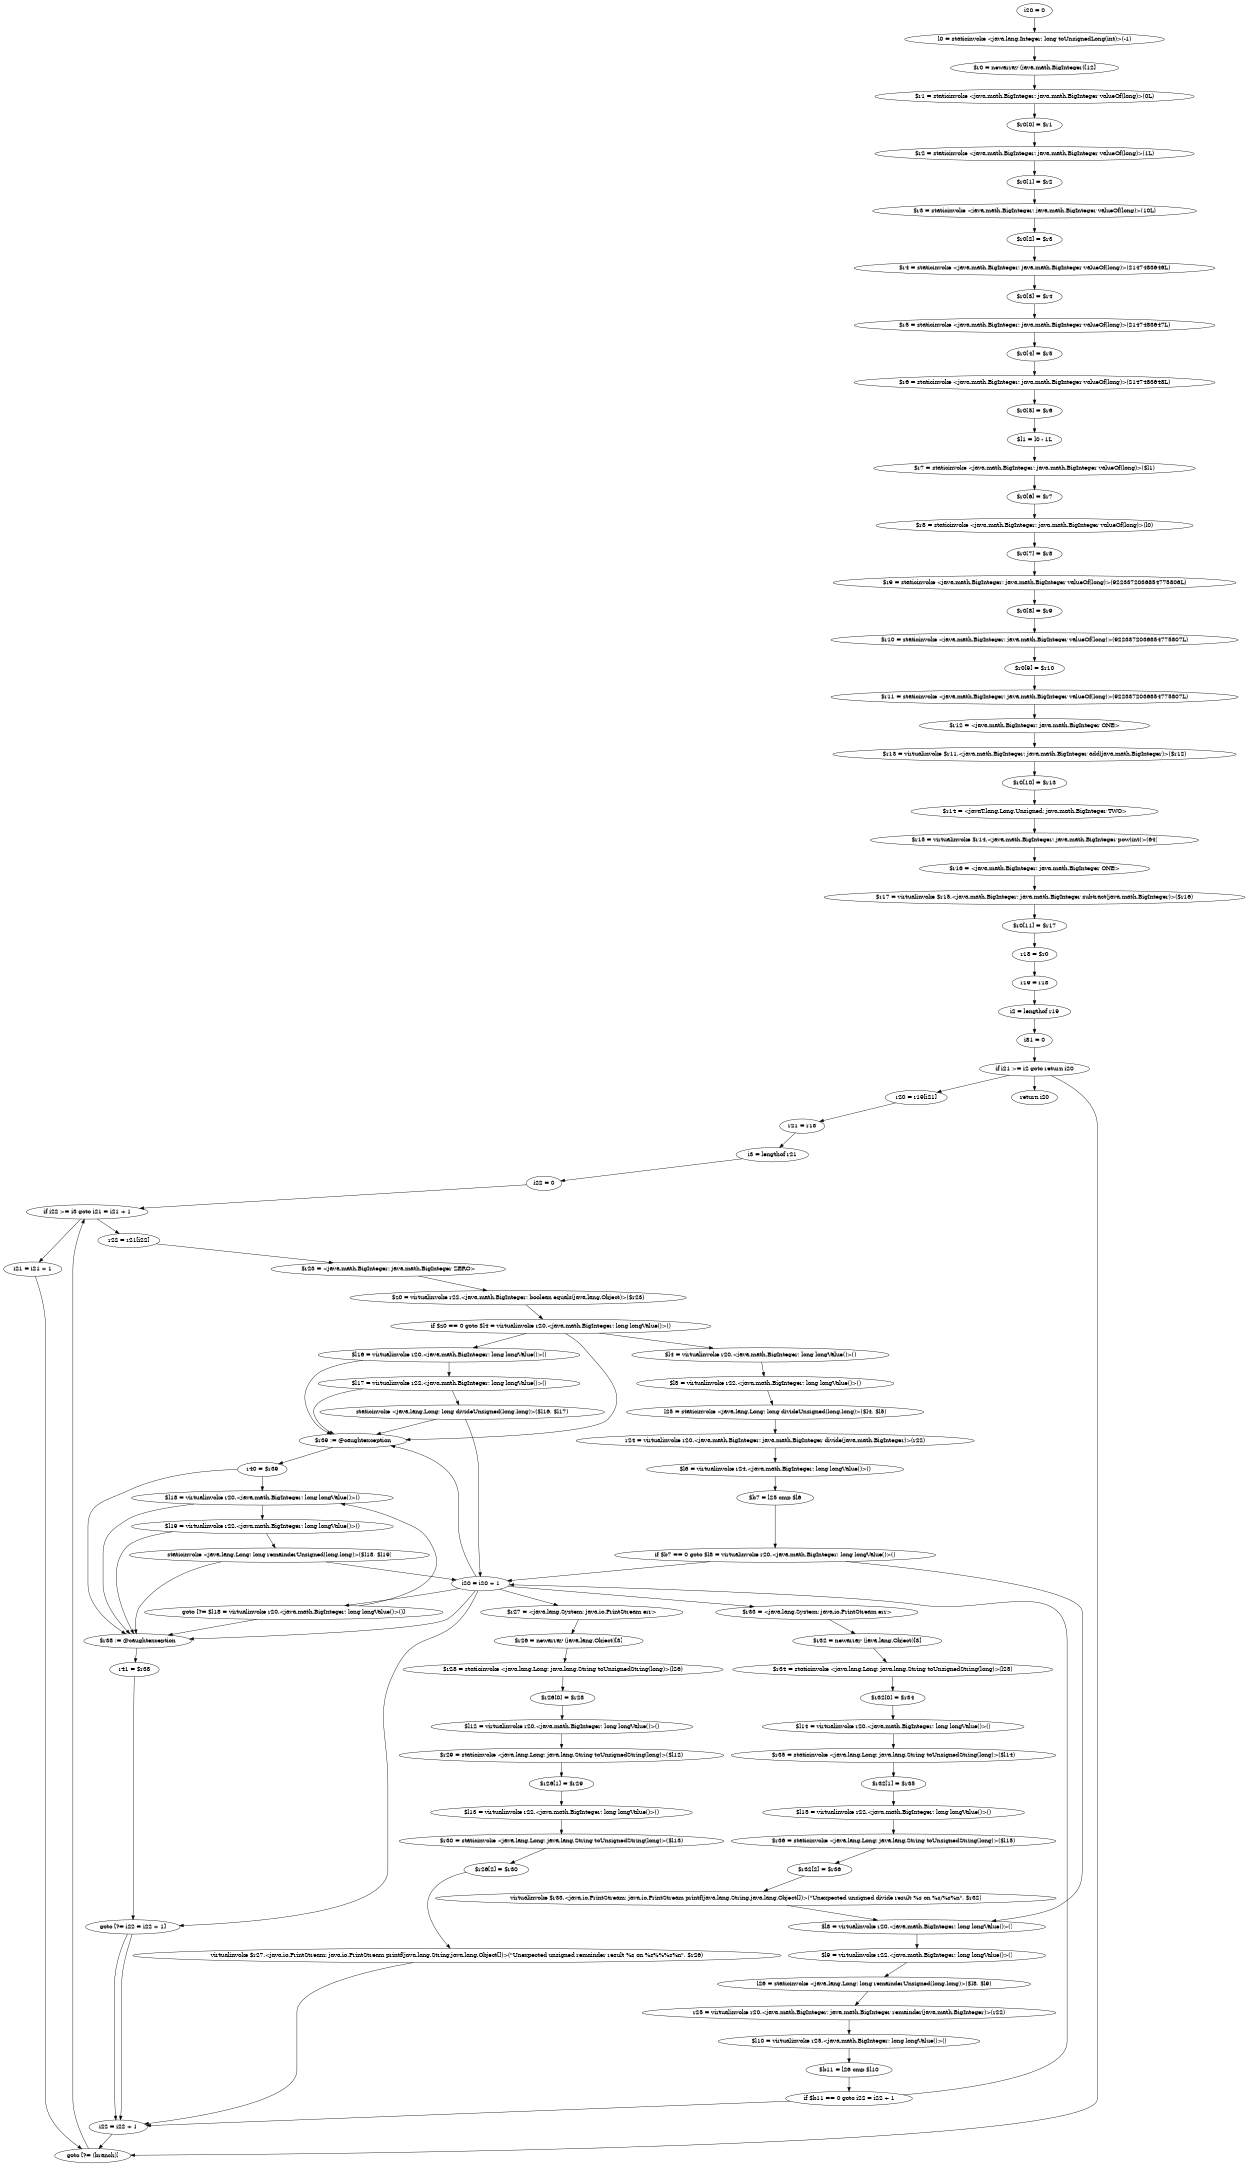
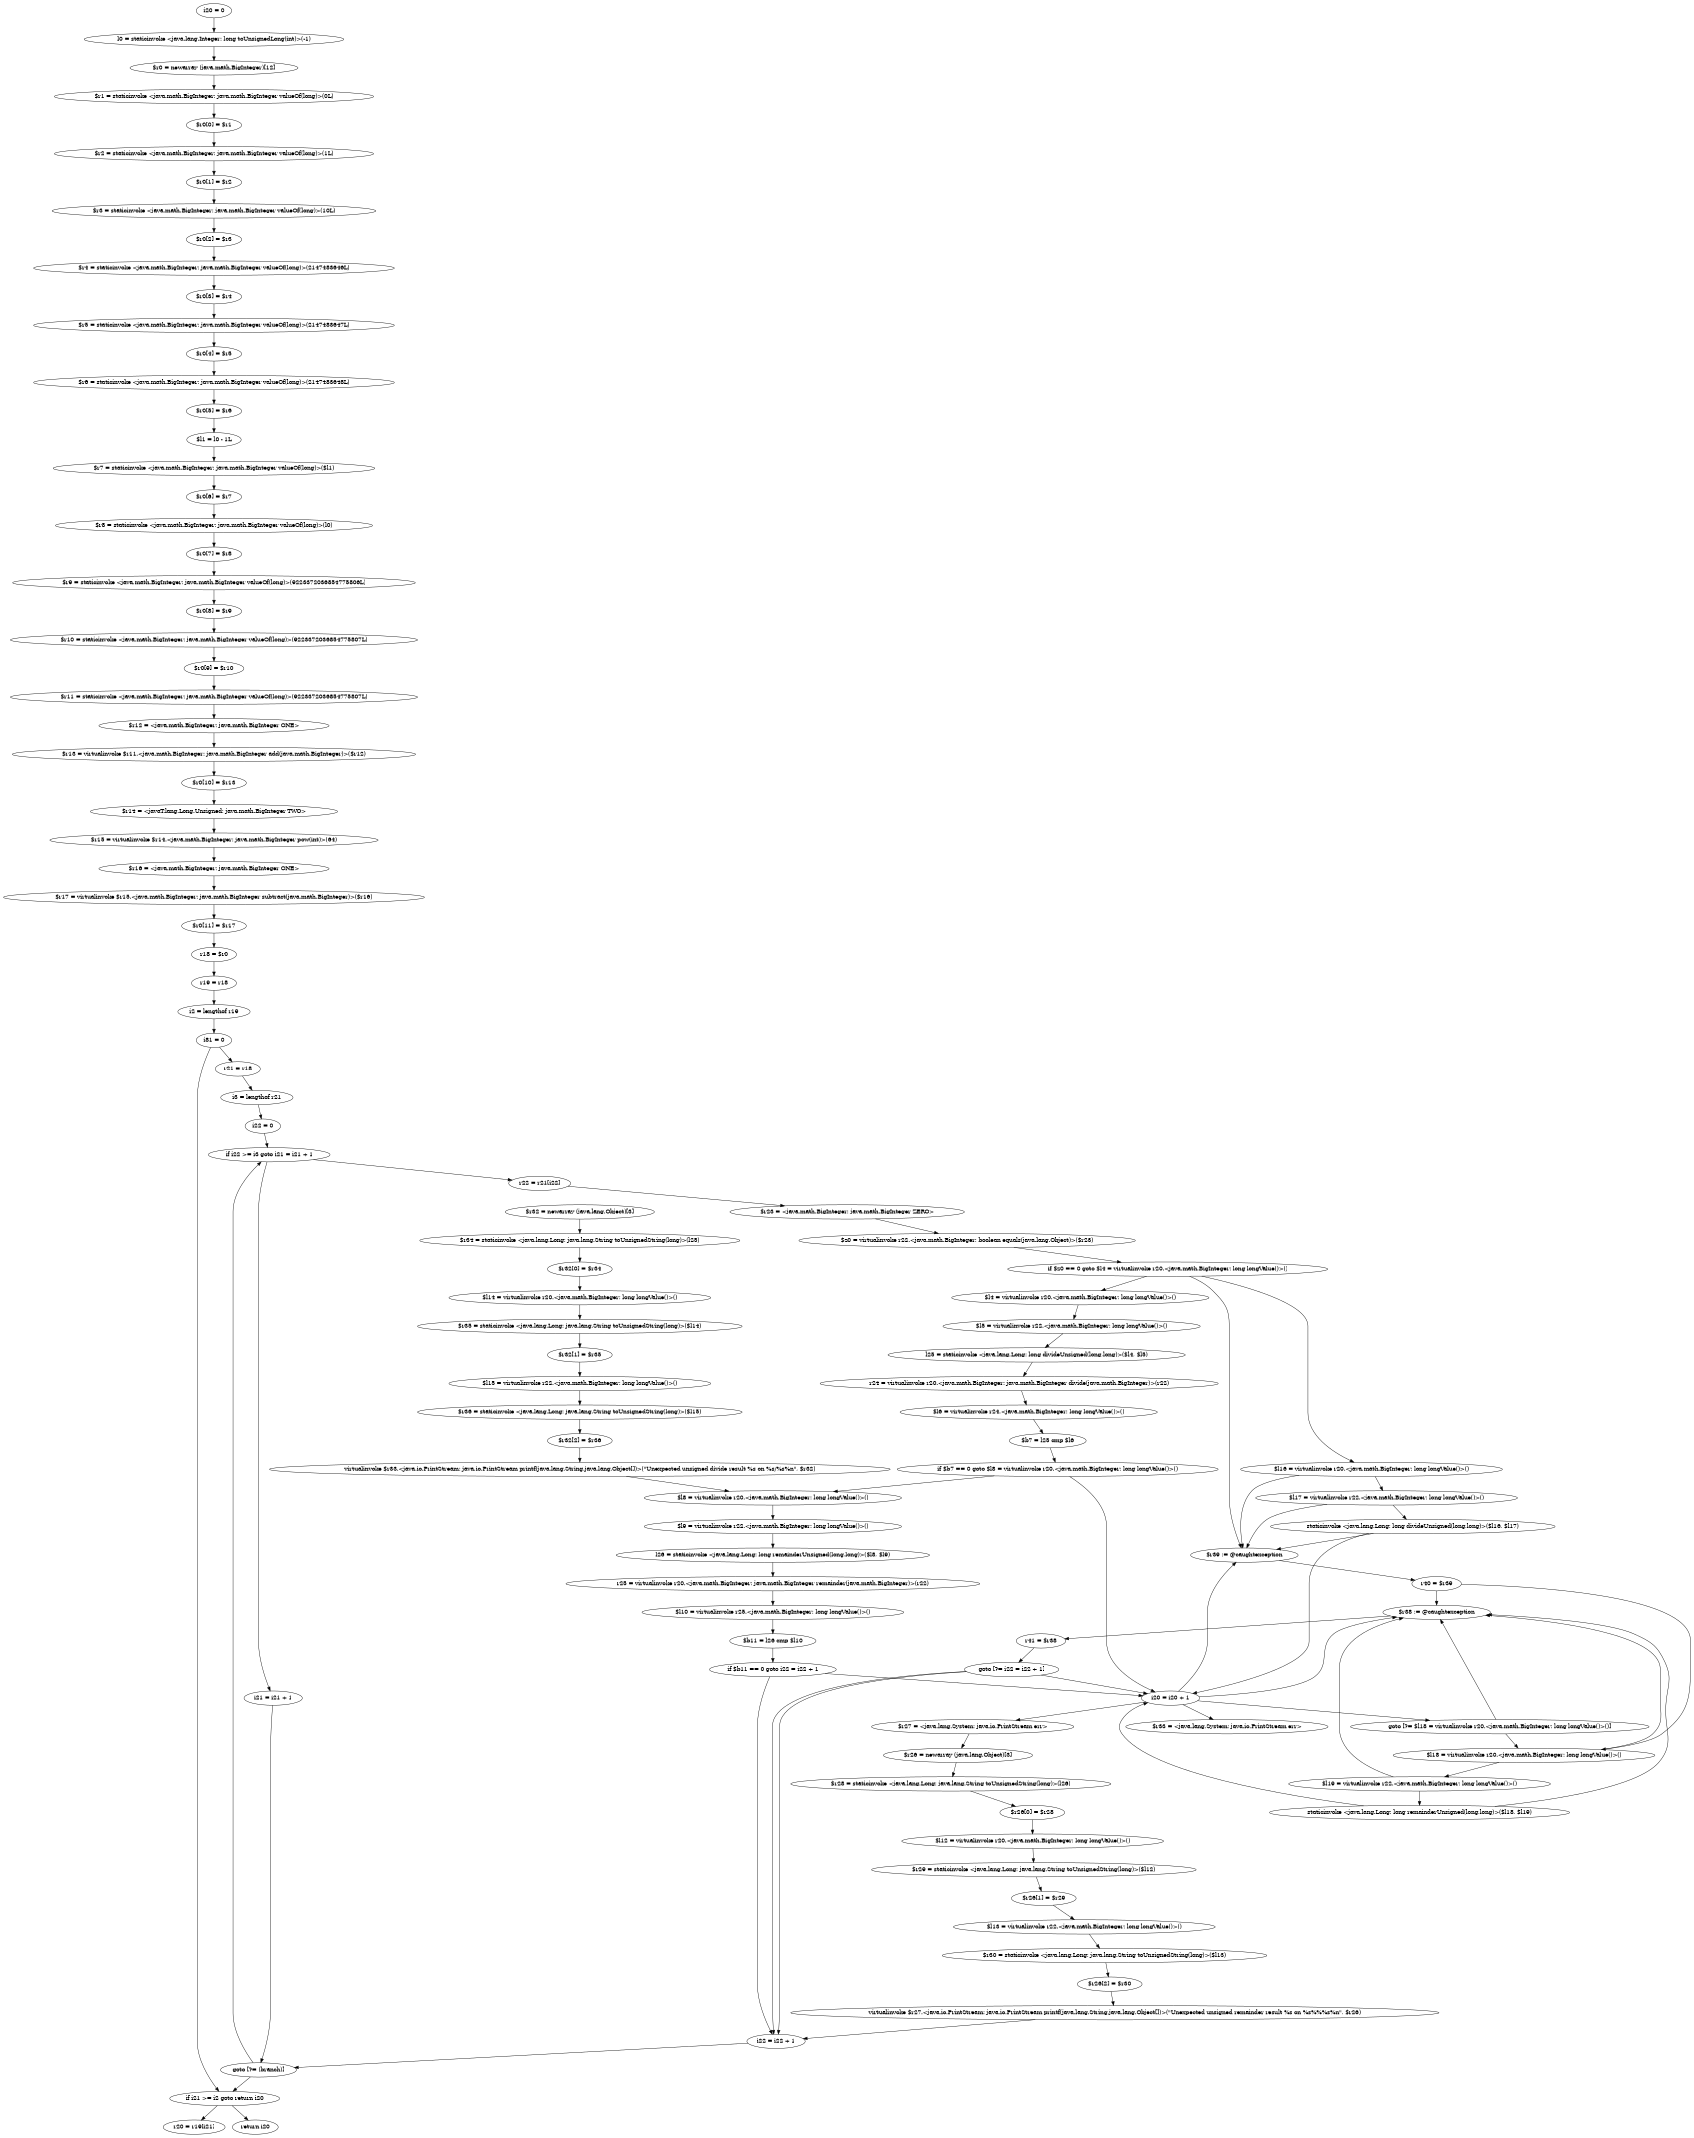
(860, 1112) -> (225, 1053)
(840, 1626) -> none
(388, 1820) -> (1092, 1684)
(1097, 2061) -> (243, 2083)
